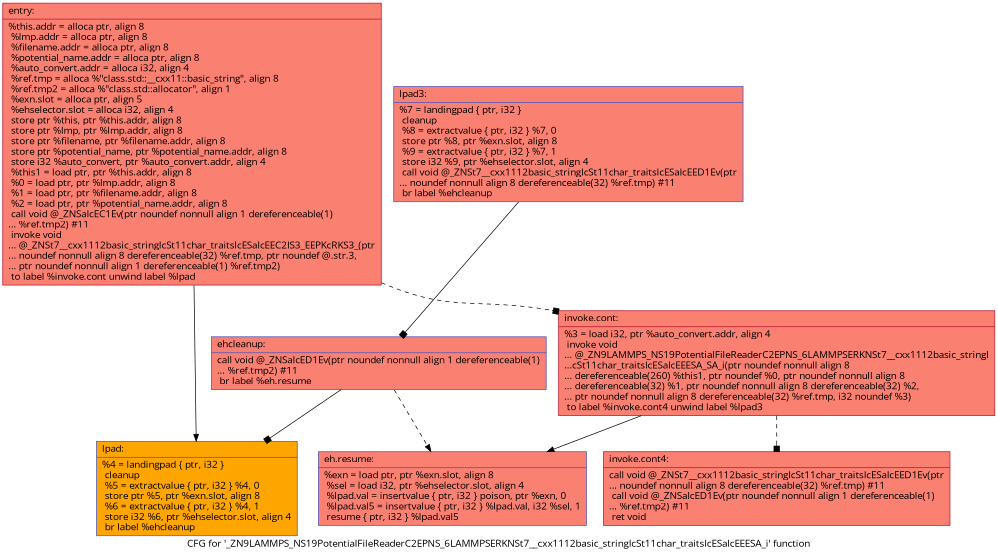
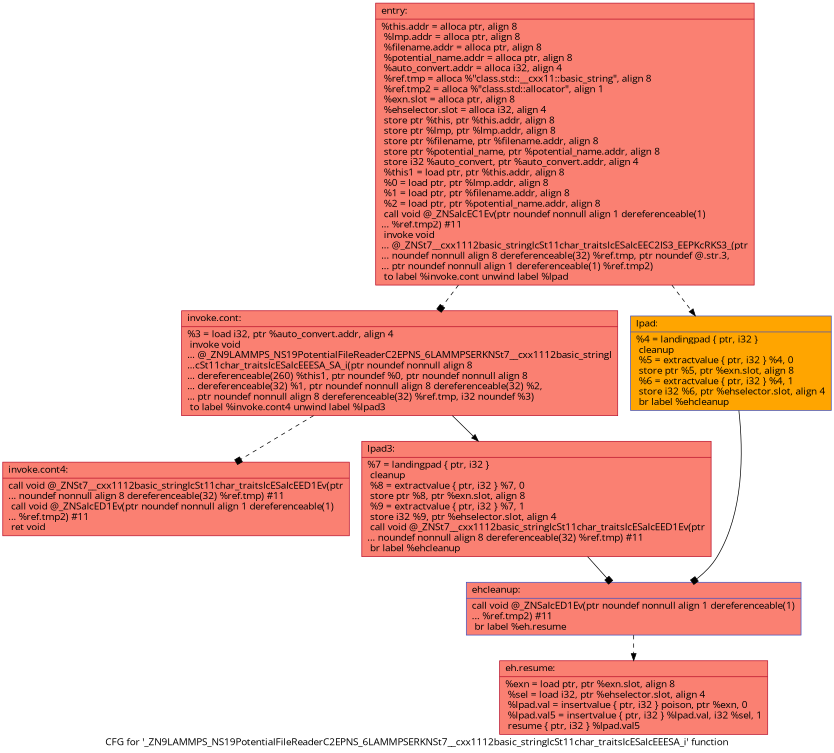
(75, 100) -> (448, 100)
(568, 144) -> (536, 499)
(195, 360) -> (681, 298)
(306, 414) -> (737, 500)
(597, 432) -> (463, 426)
(452, 489) -> (634, 698)
